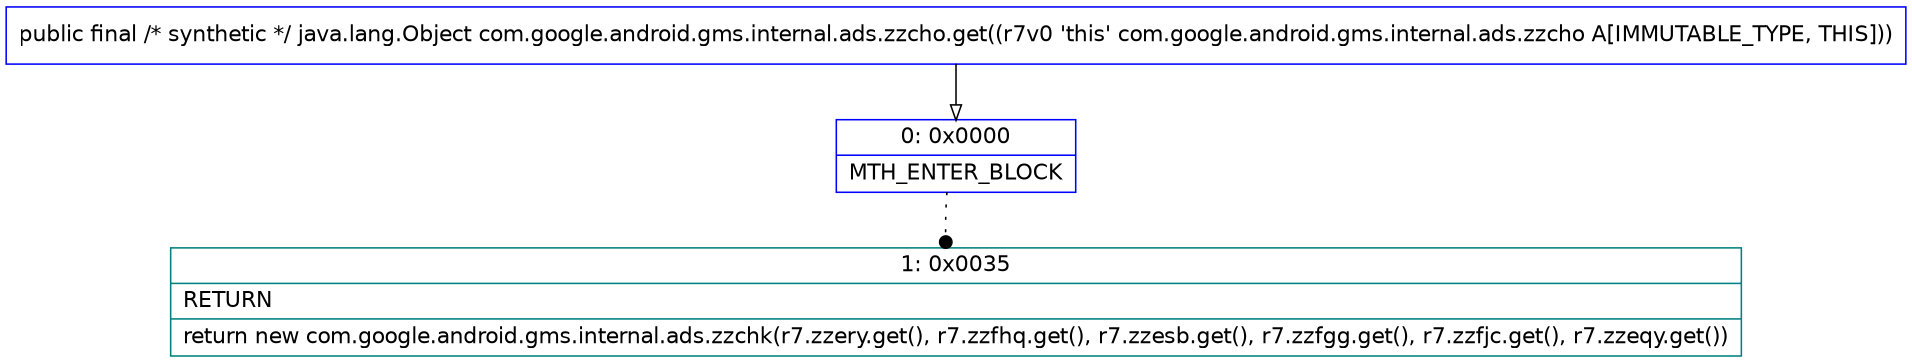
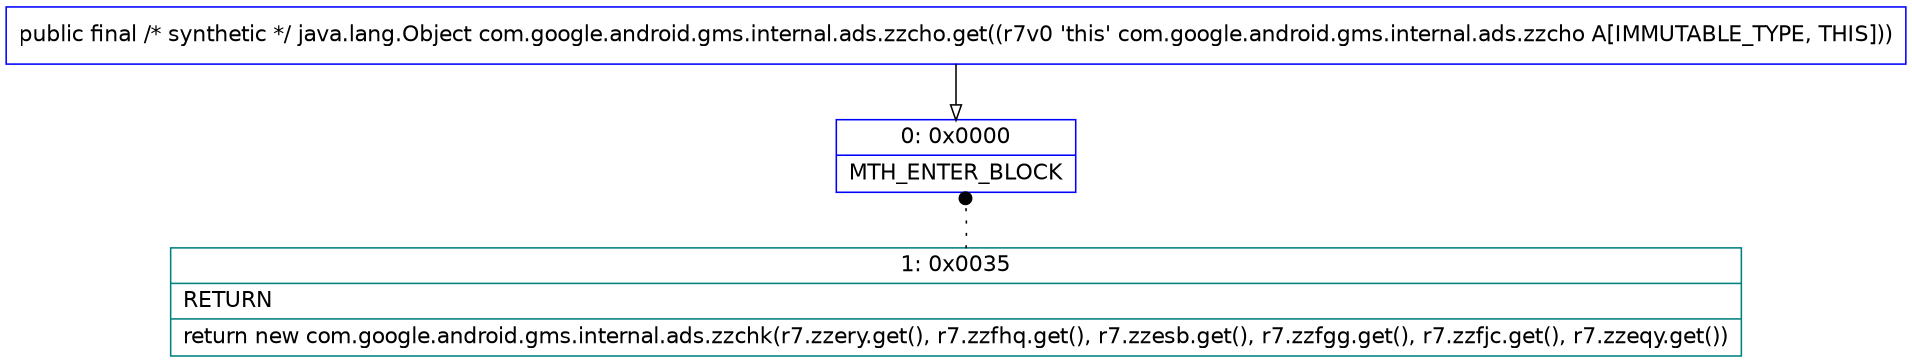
(946, 214) -> (966, 226)
